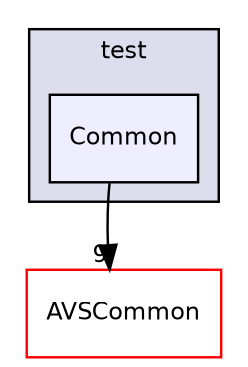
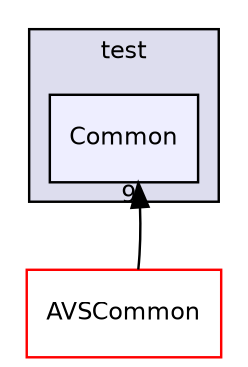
(108, 217) -> (140, 239)
